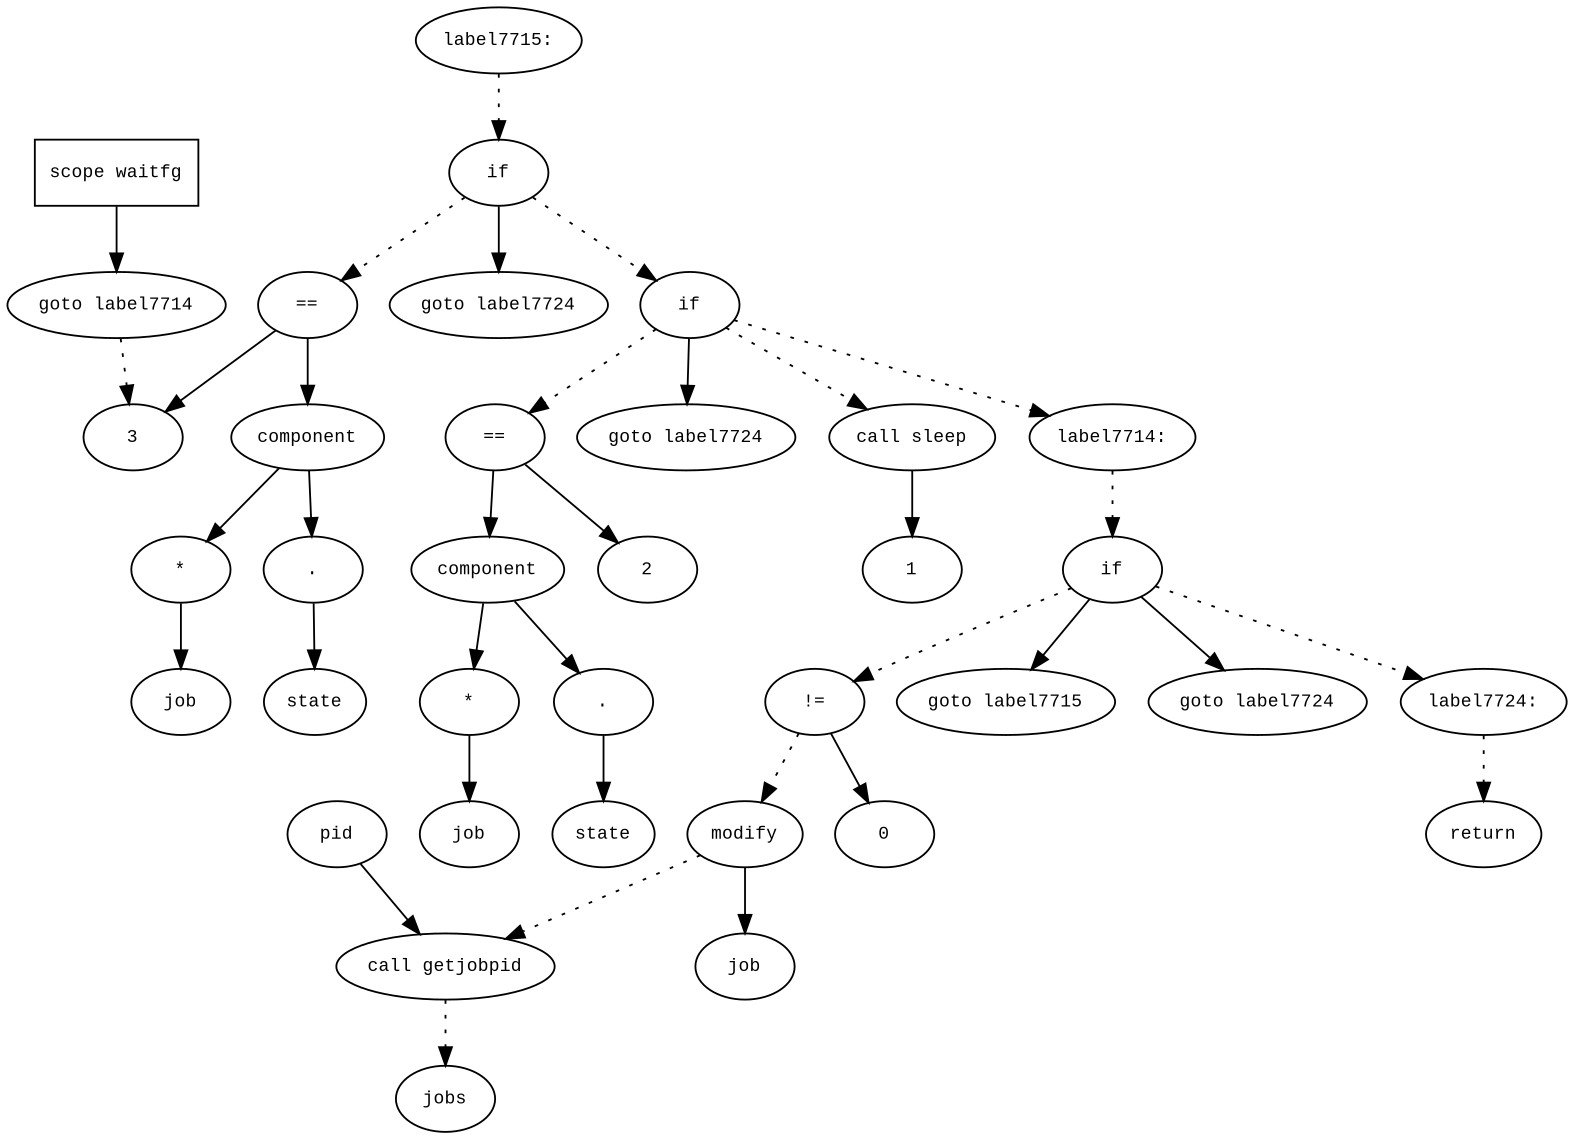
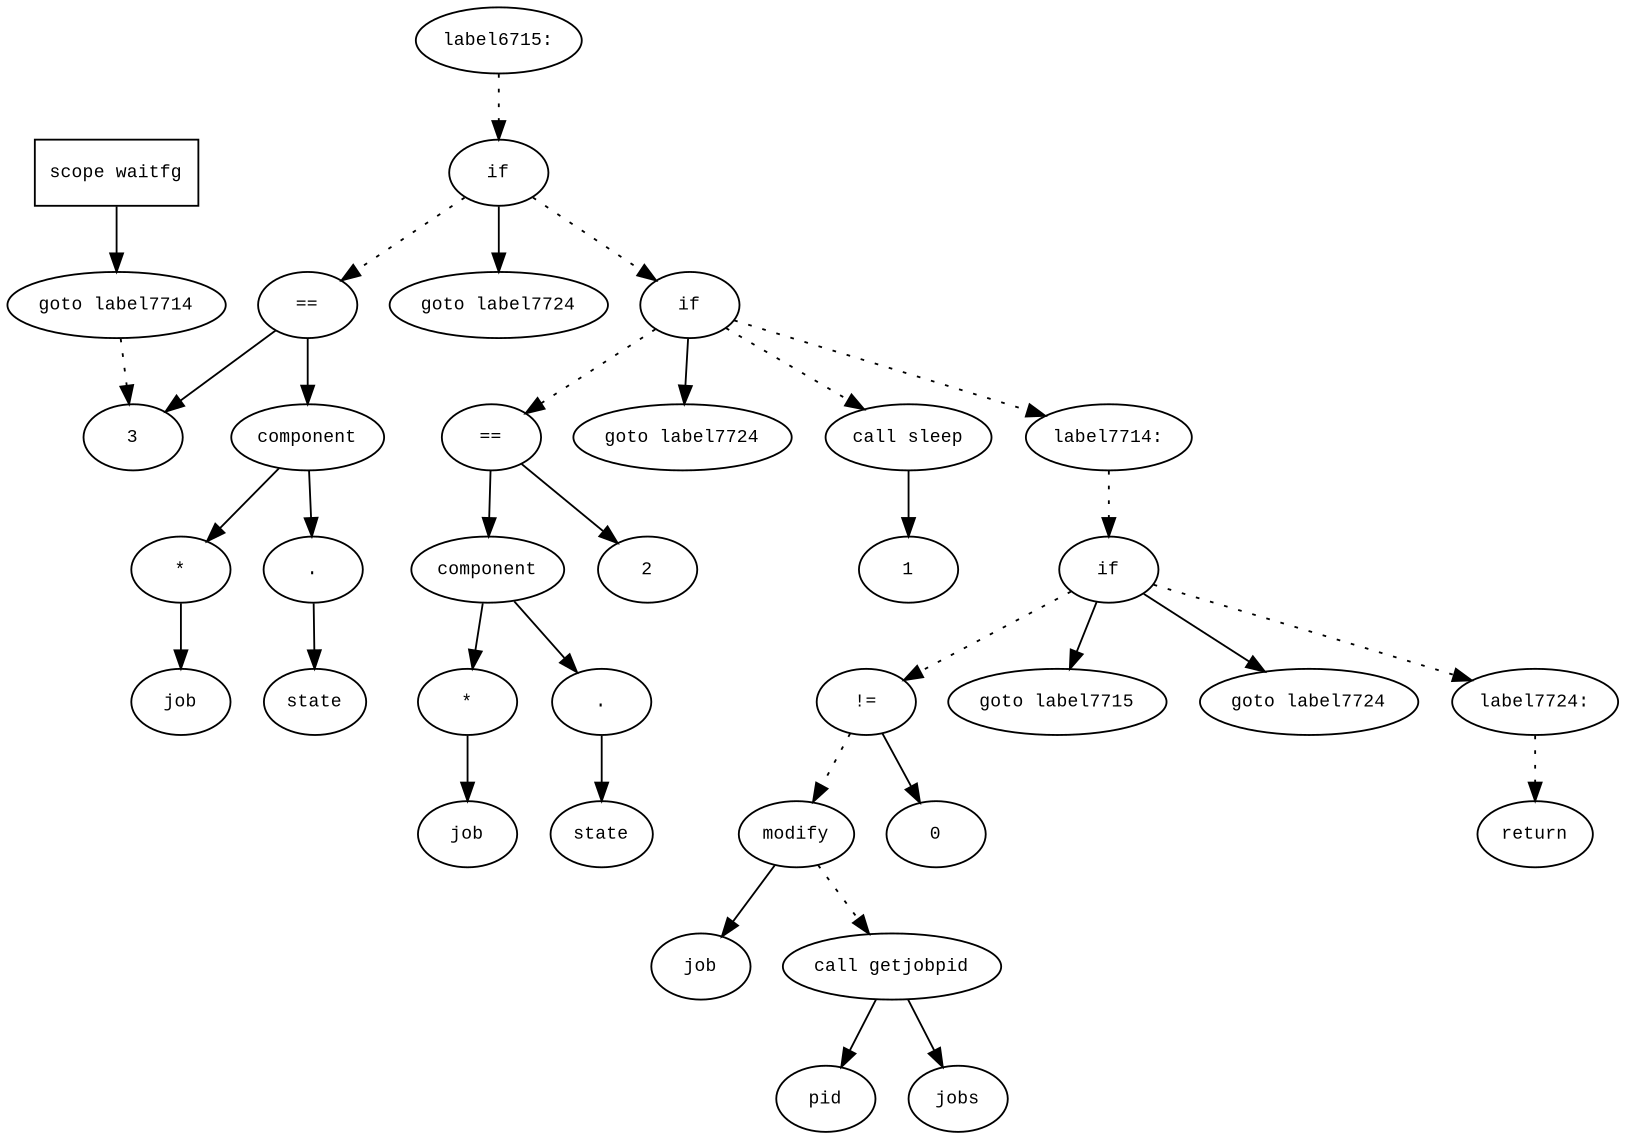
(499, 40) -> (499, 40)
(384, 892) -> (863, 1025)
(446, 1024) -> (921, 1025)
